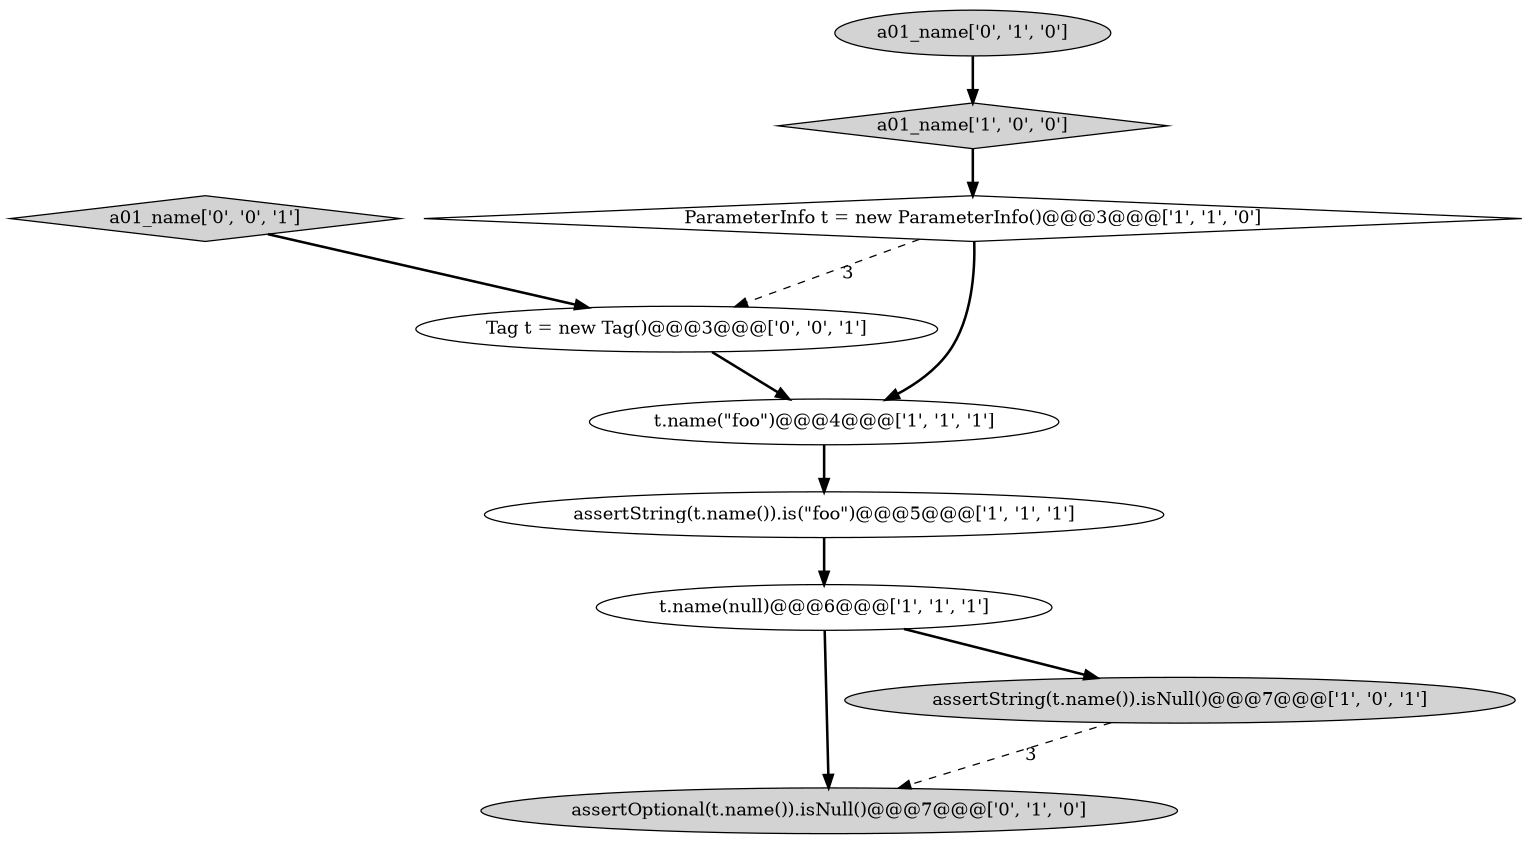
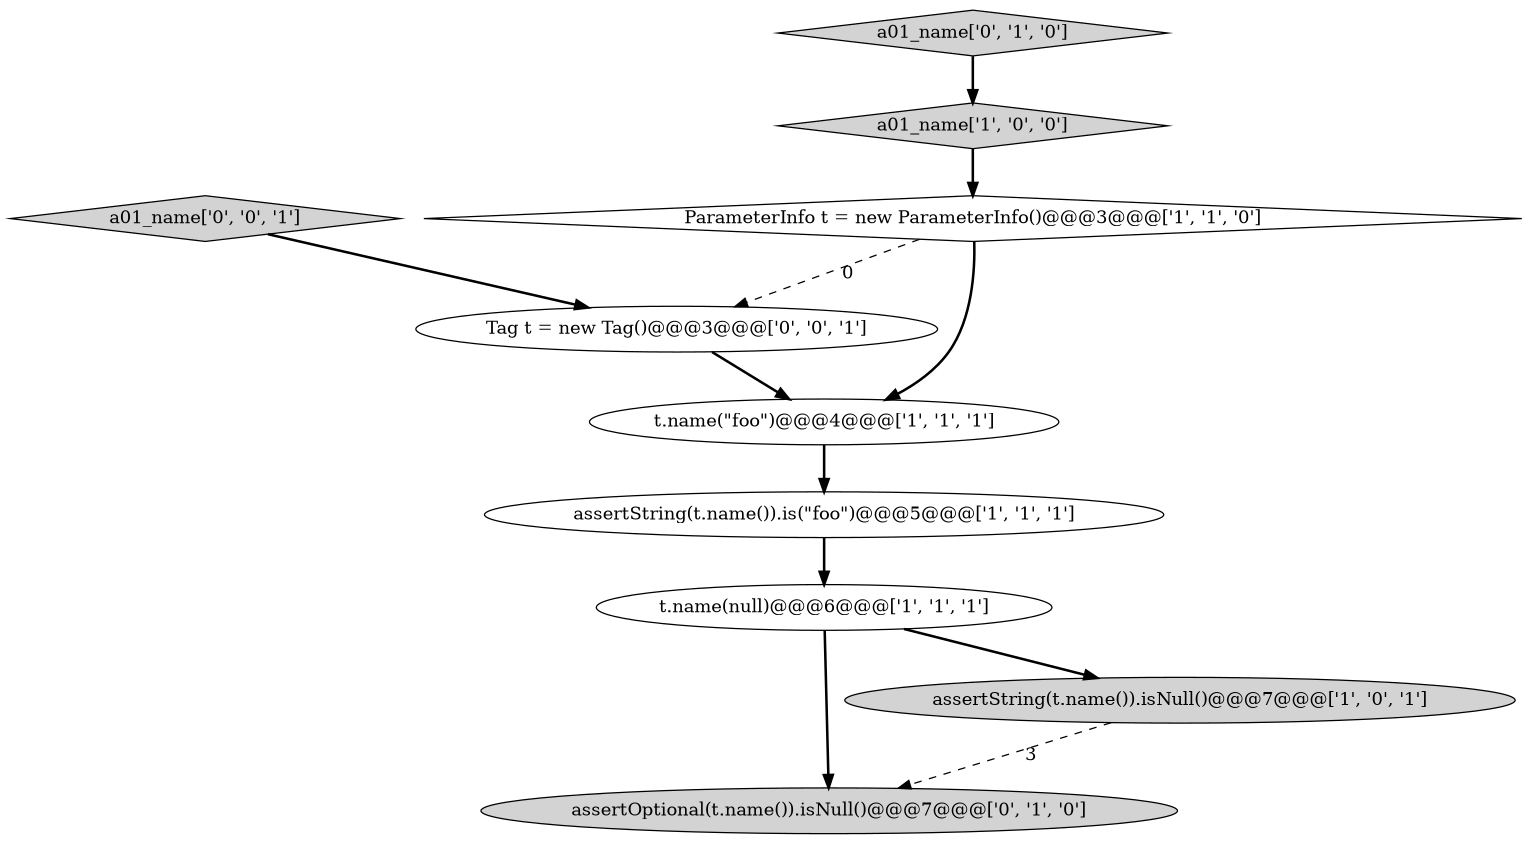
(973, 33) -> (973, 33)
(848, 274) -> (848, 274)
